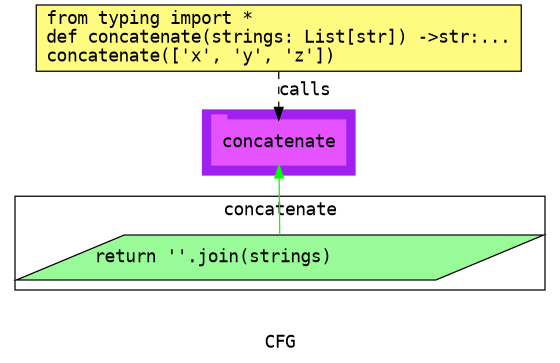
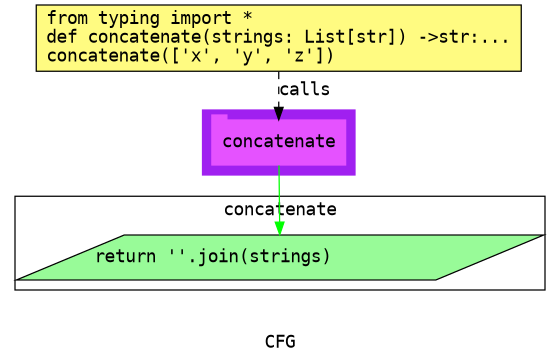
(279, 206) -> (279, 188)
